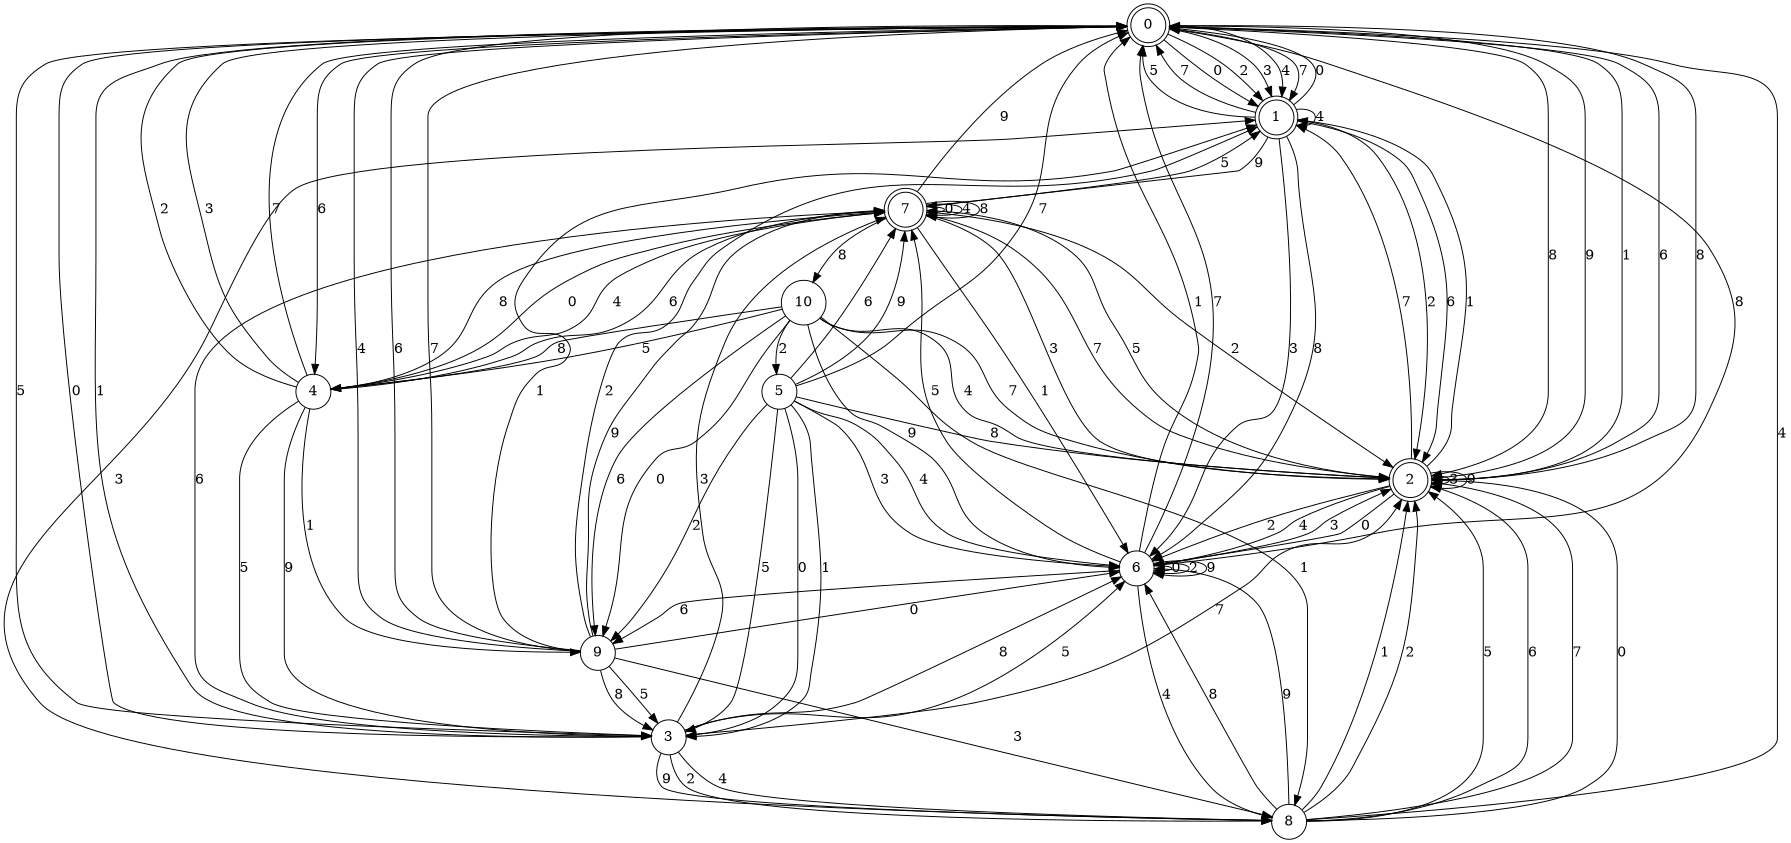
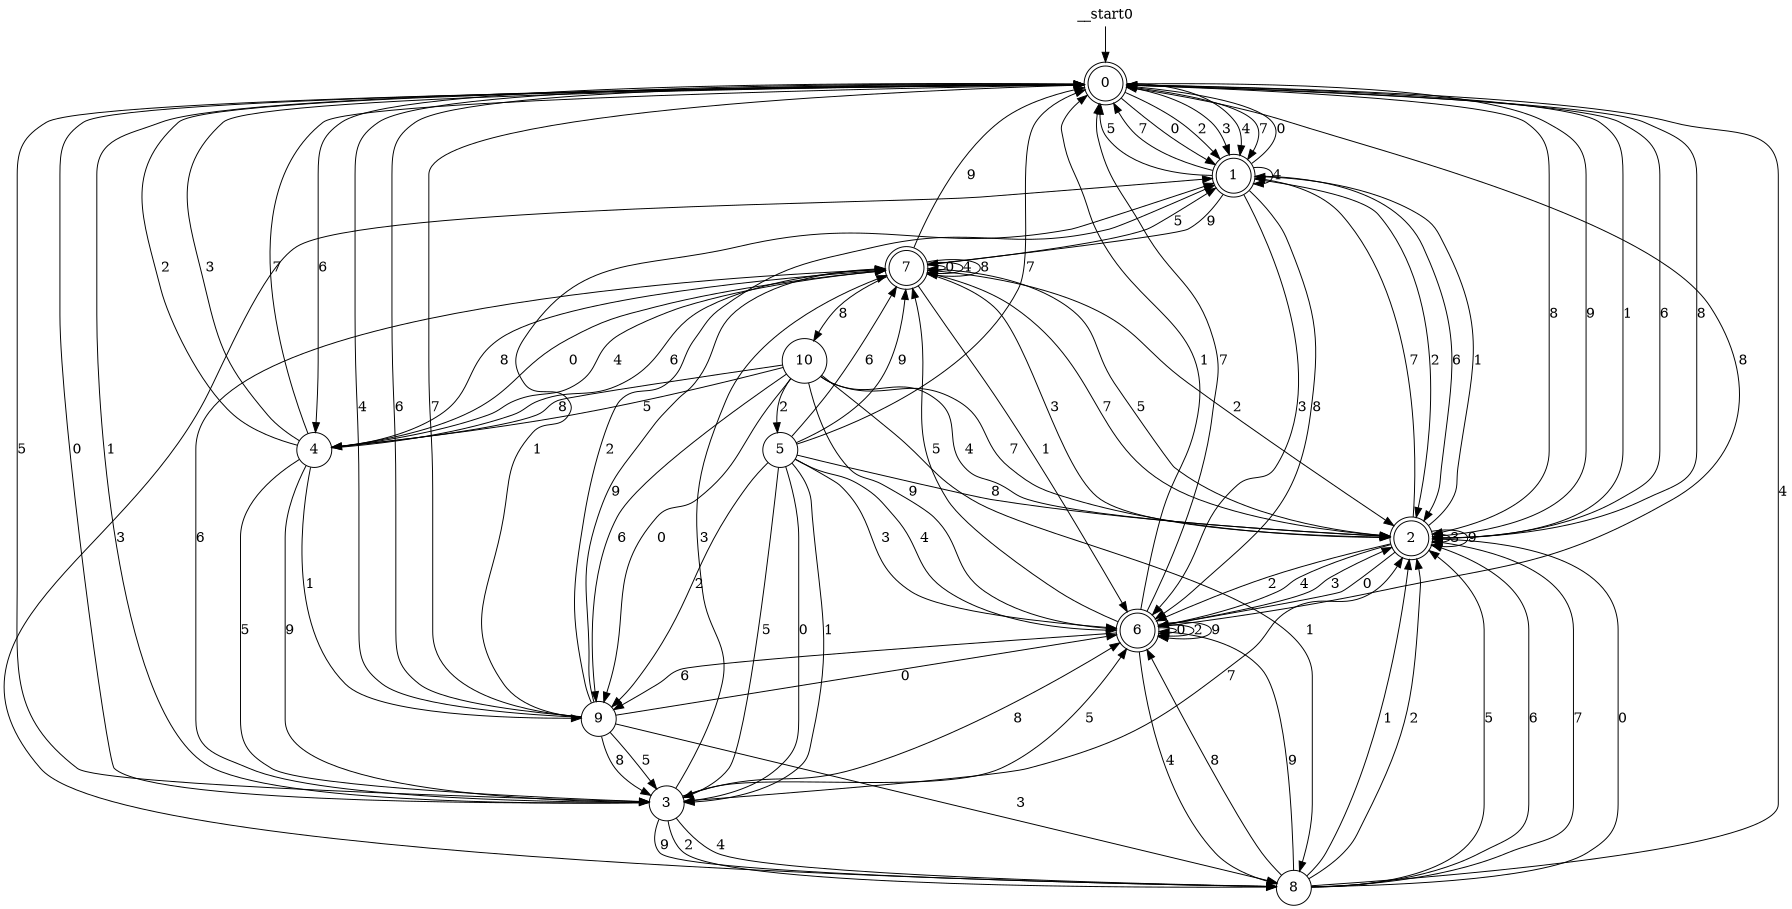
none -> (1105, 15)
(1137, 568) -> (1138, 631)
